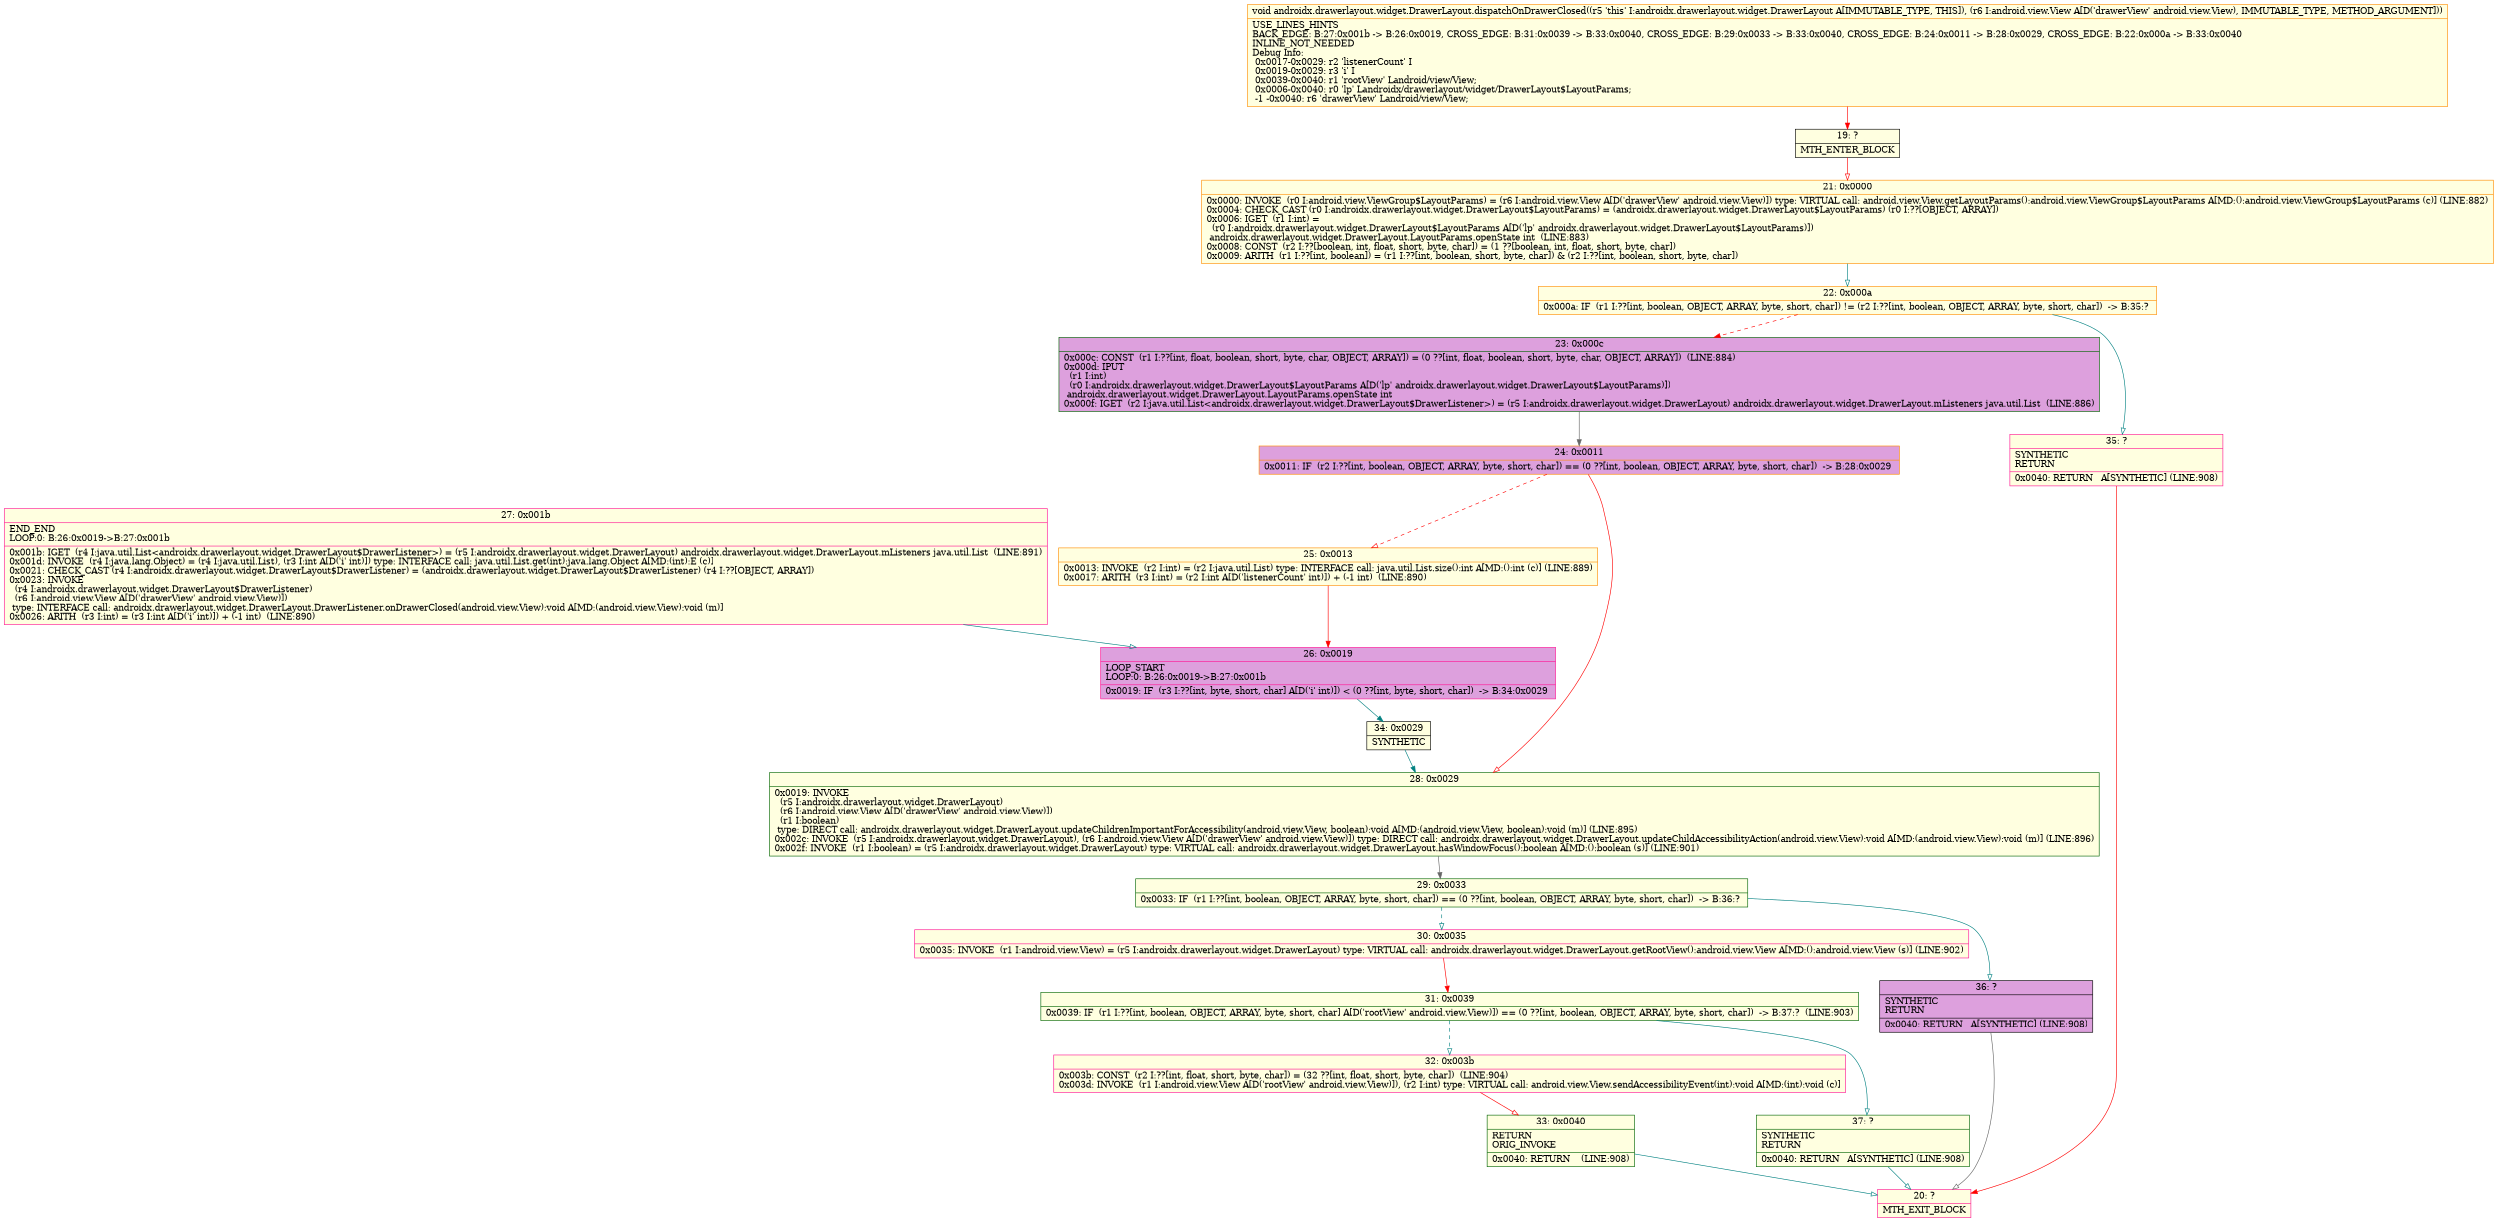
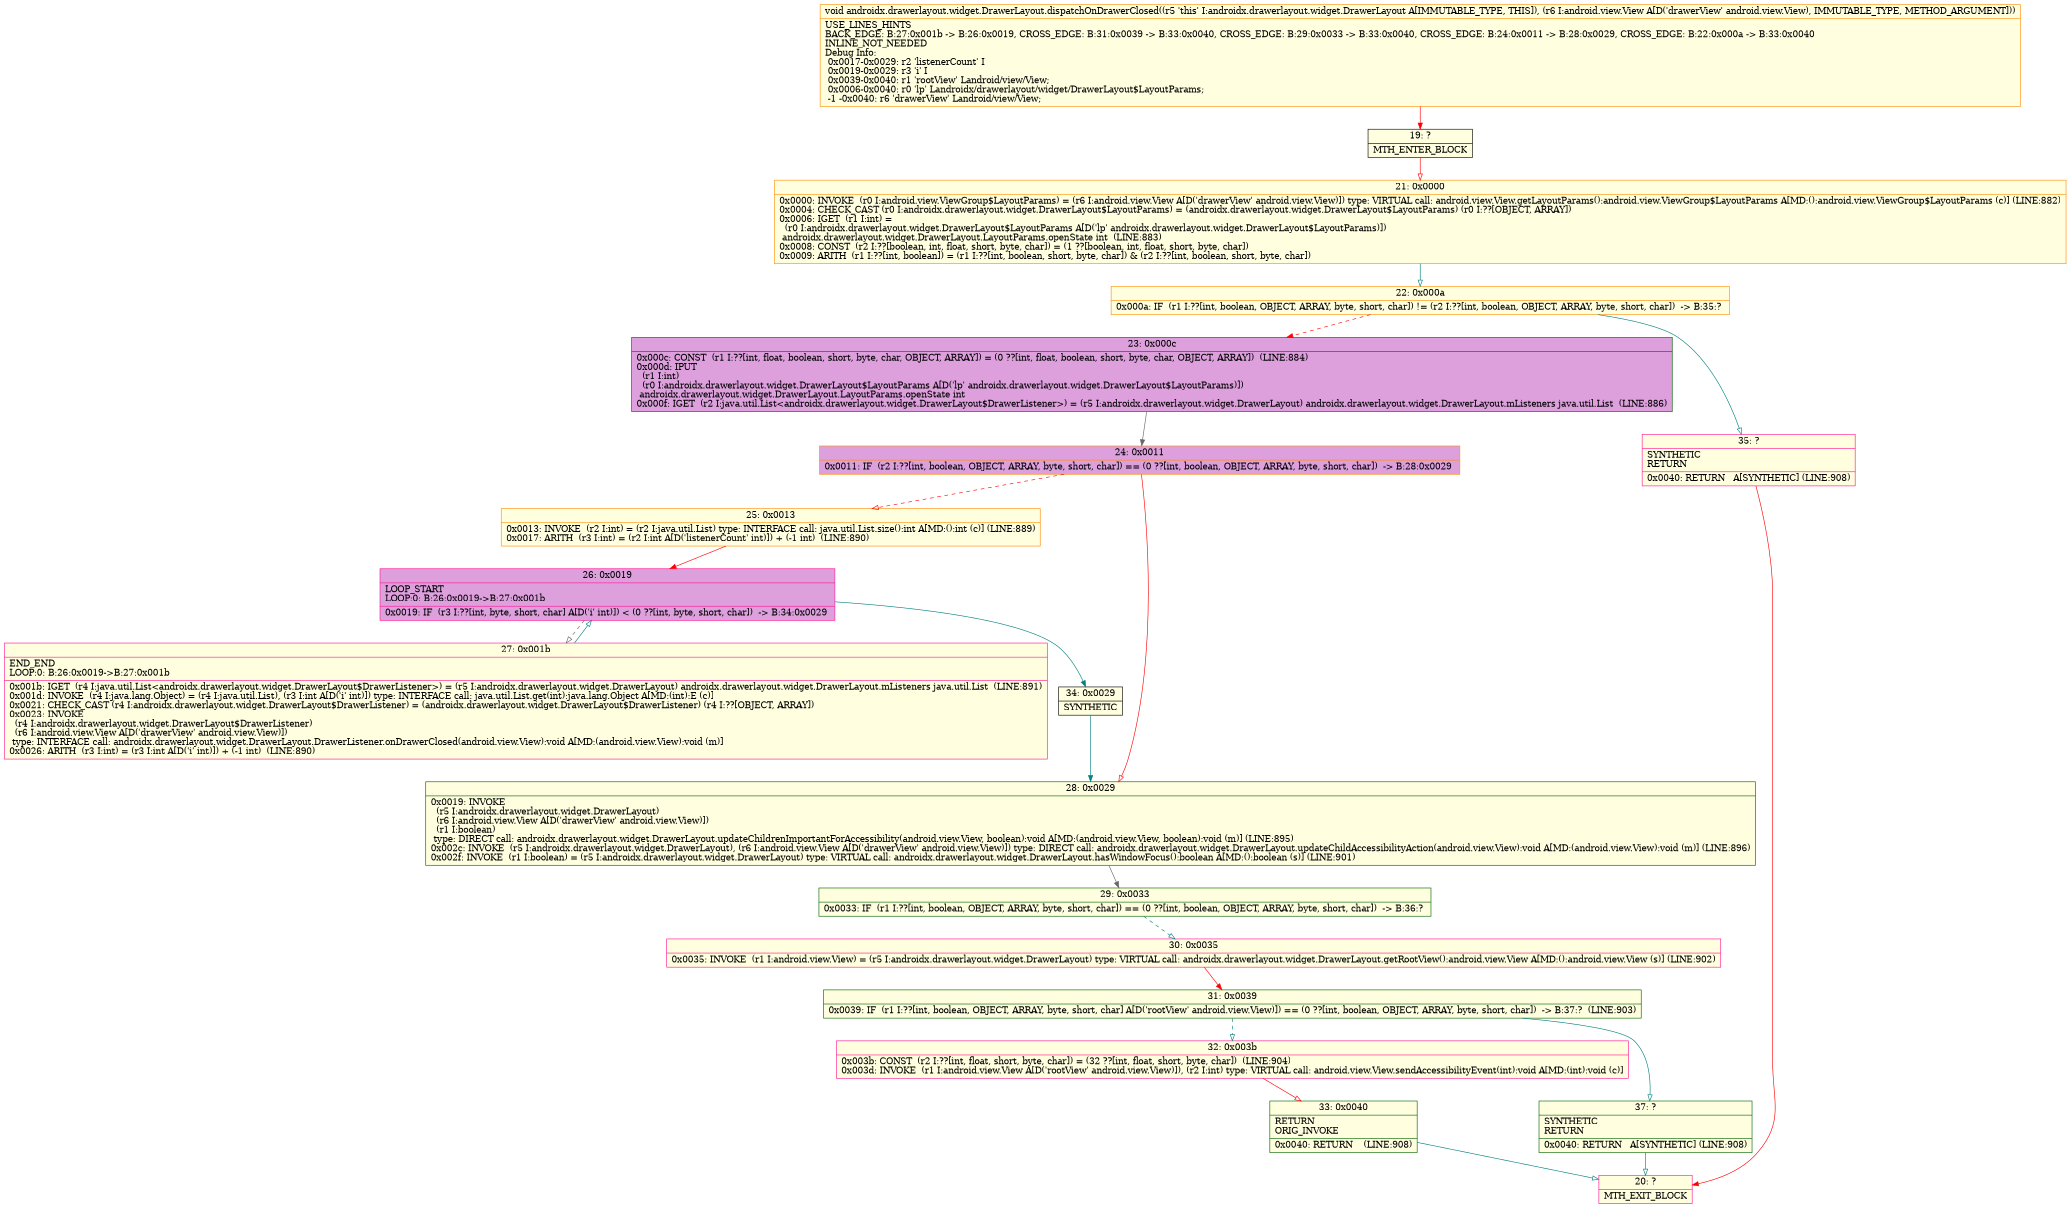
none -> (577, 629)
(1986, 1006) -> none
